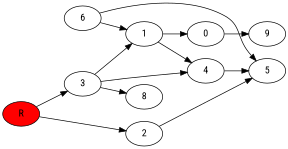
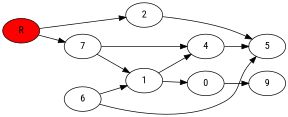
(83, 84) -> (83, 46)
(144, 97) -> none
